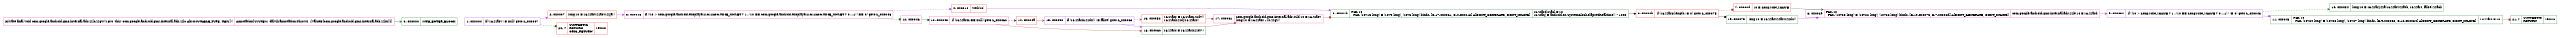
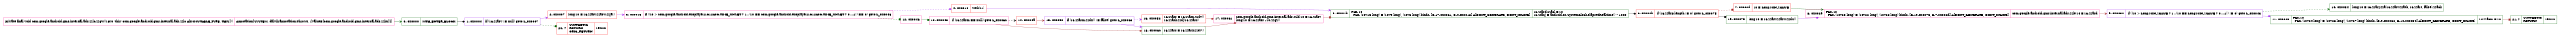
(978, 8) -> (978, 8)
(2490, 20) -> (2490, 20)
none -> (460, 22)
